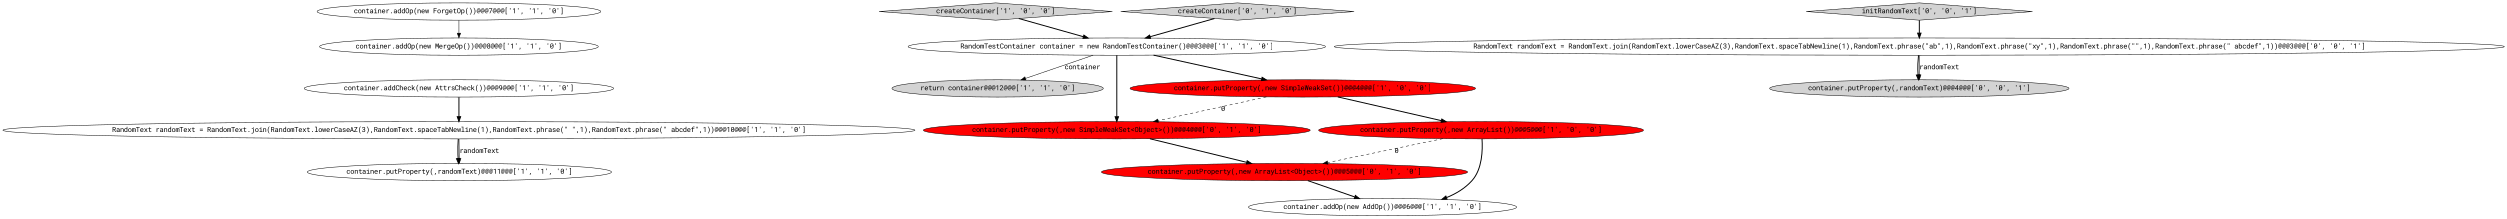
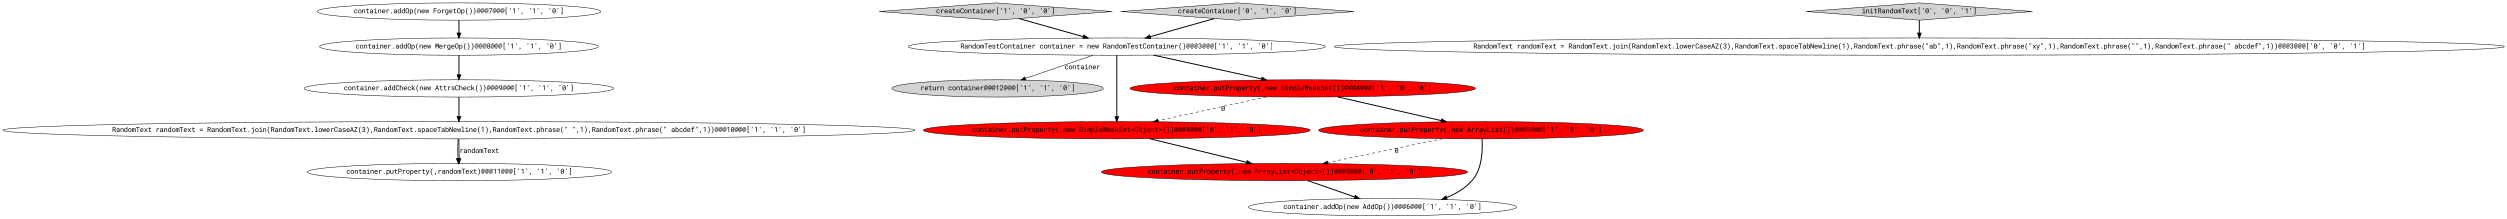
(459, 27) -> (459, 27)
none -> (459, 65)
(1919, 88) -> none
